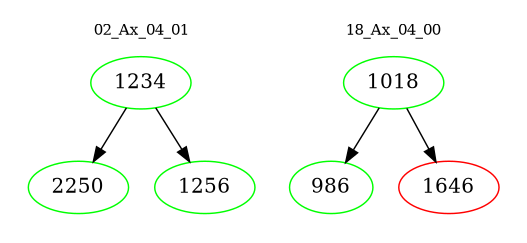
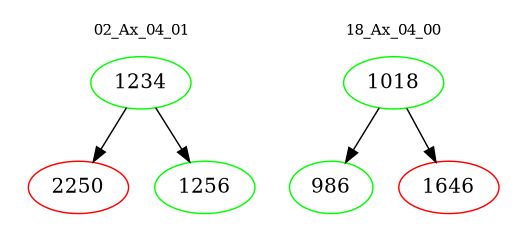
(78, 187) -> (78, 187)
